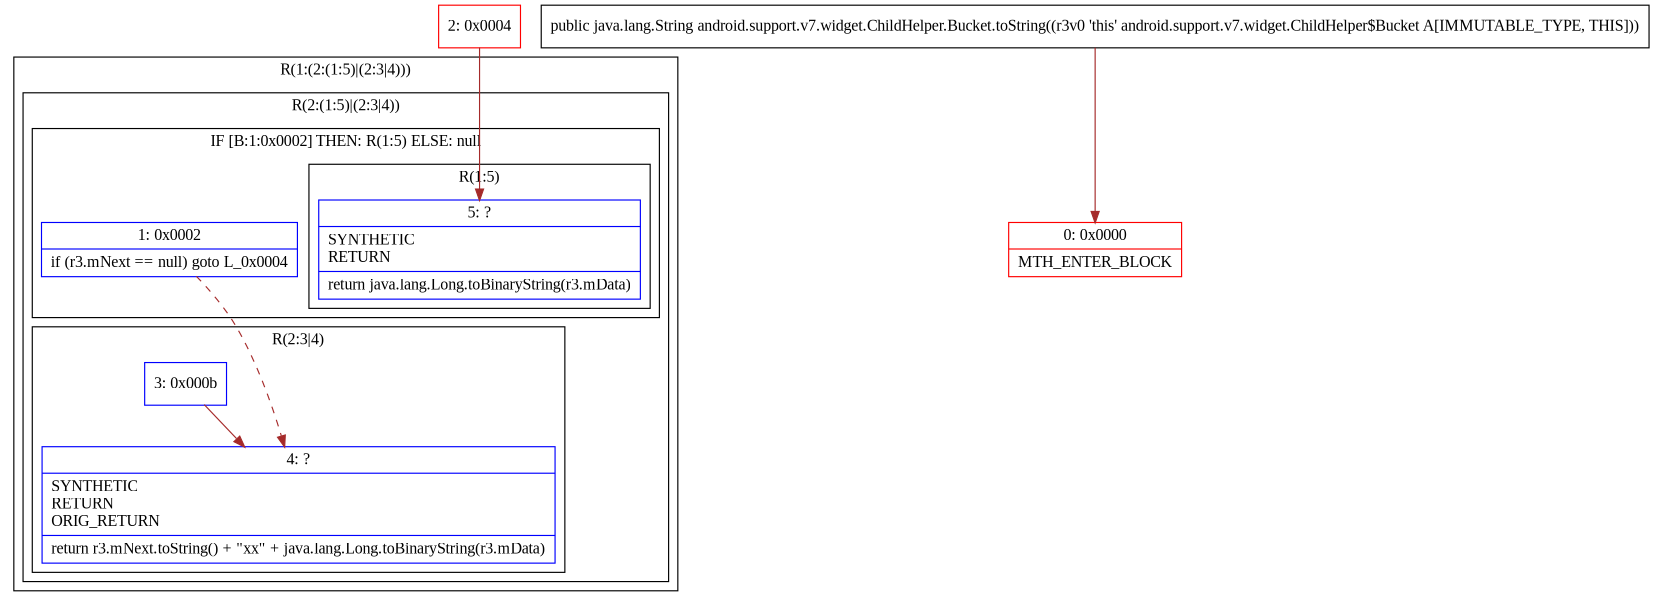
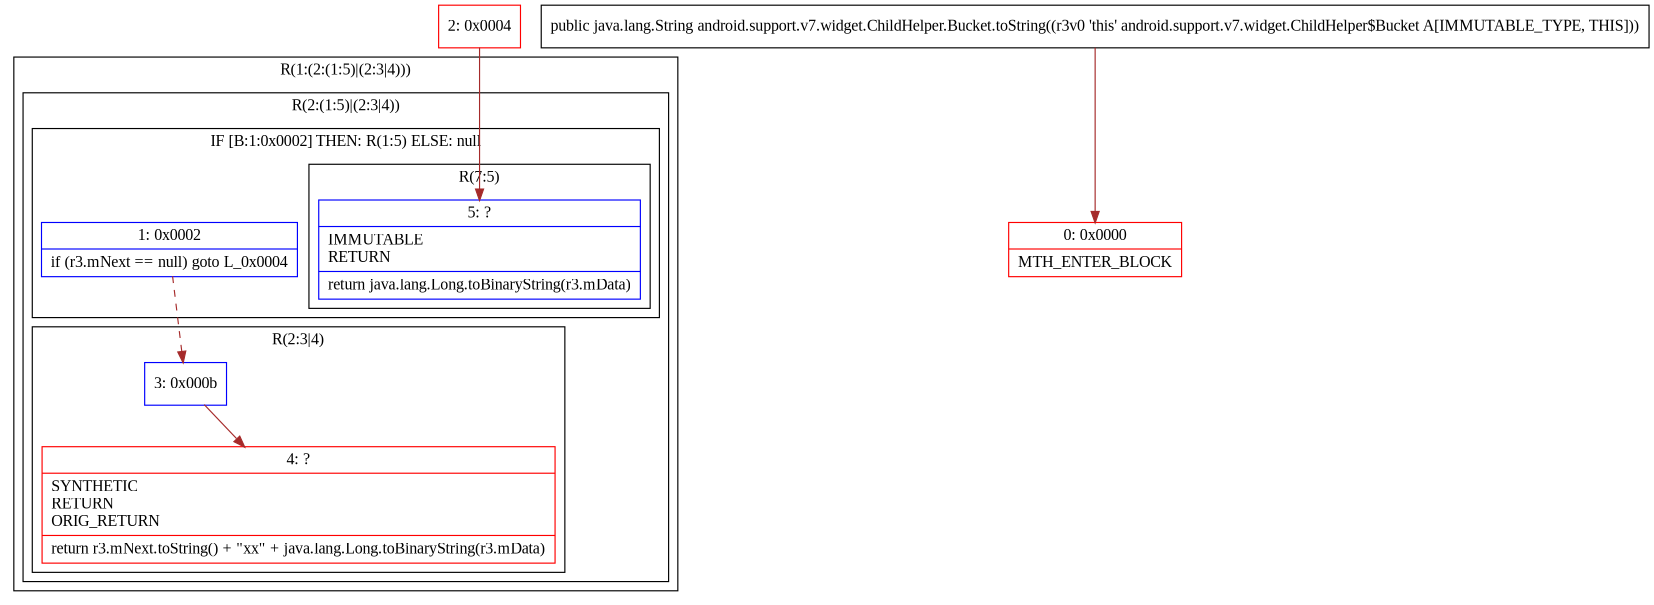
(480, 178) -> (480, 178)
(372, 240) -> (376, 240)
(249, 351) -> (177, 310)
(299, 505) -> (299, 505)
